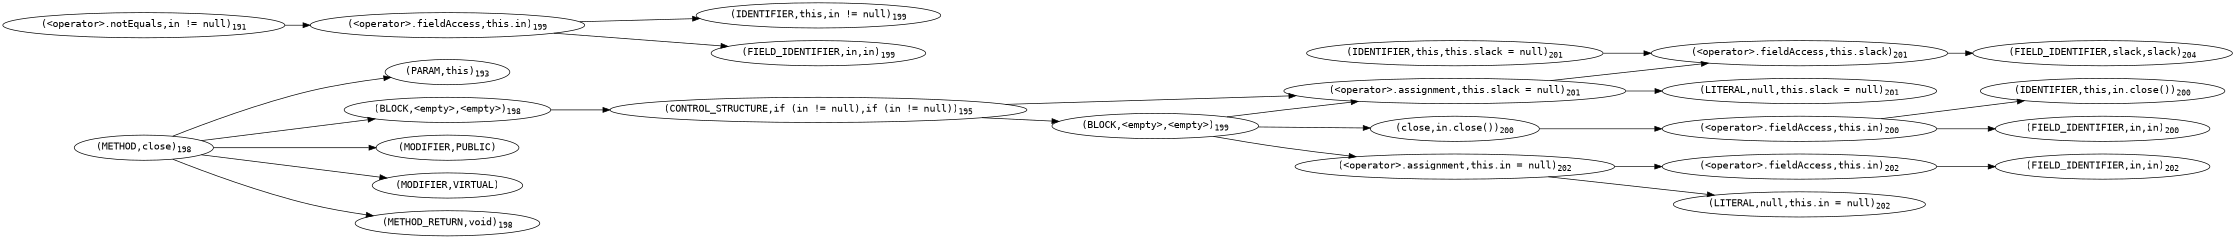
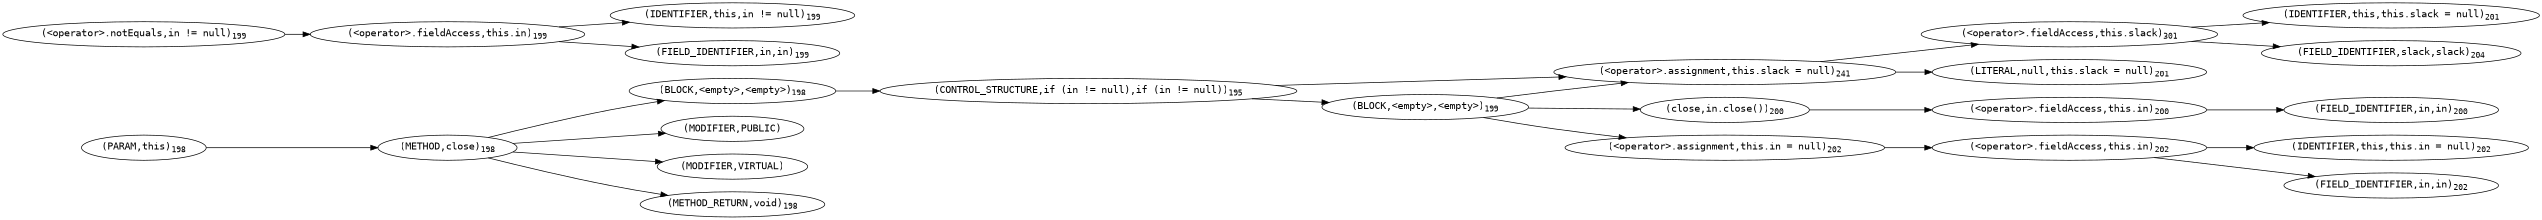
(239, 24) -> (239, 33)
(1901, 52) -> (2171, 33)
(1624, 53) -> (2227, 25)
(482, 71) -> (179, 147)
(1573, 90) -> (1843, 71)
(2103, 91) -> none
(276, 100) -> (288, 148)
none -> (2391, 148)
(1799, 204) -> none
